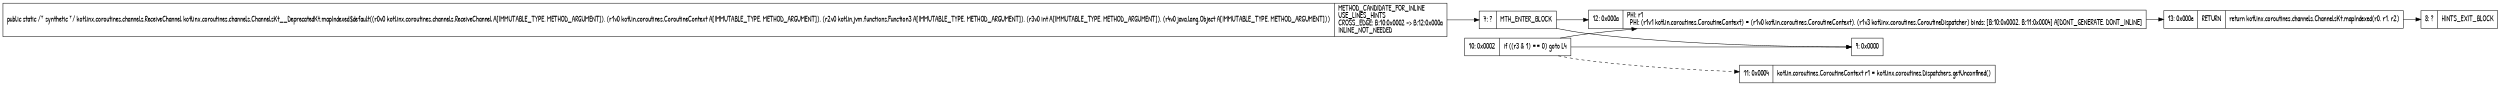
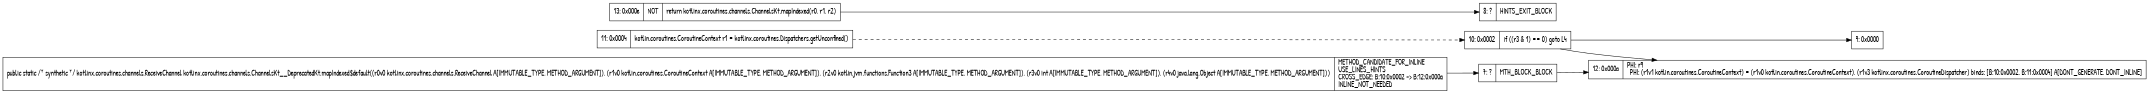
(1636, 15) -> (1636, 66)
(2152, 19) -> none
(2212, 19) -> (653, 12)
(1526, 20) -> (1526, 73)
(1701, 43) -> none
(1646, 66) -> (1156, 40)
